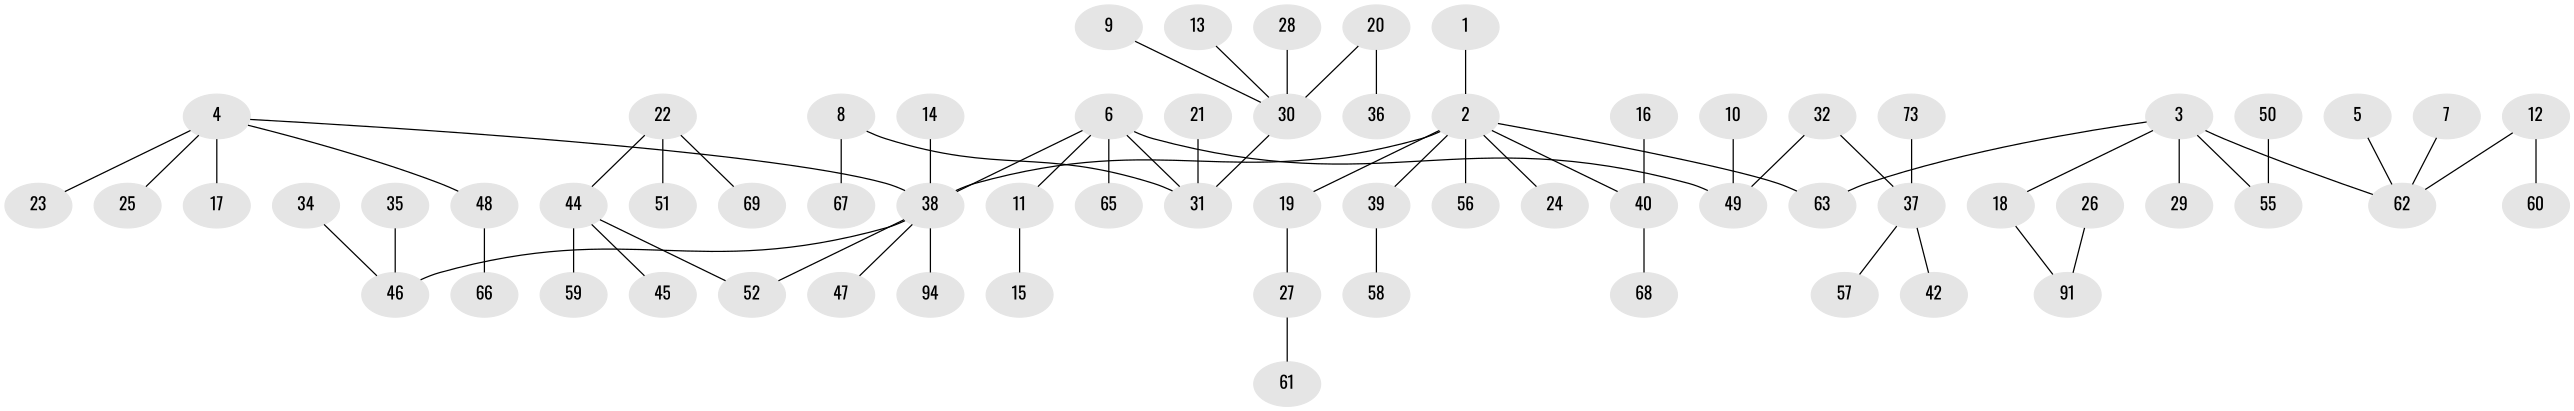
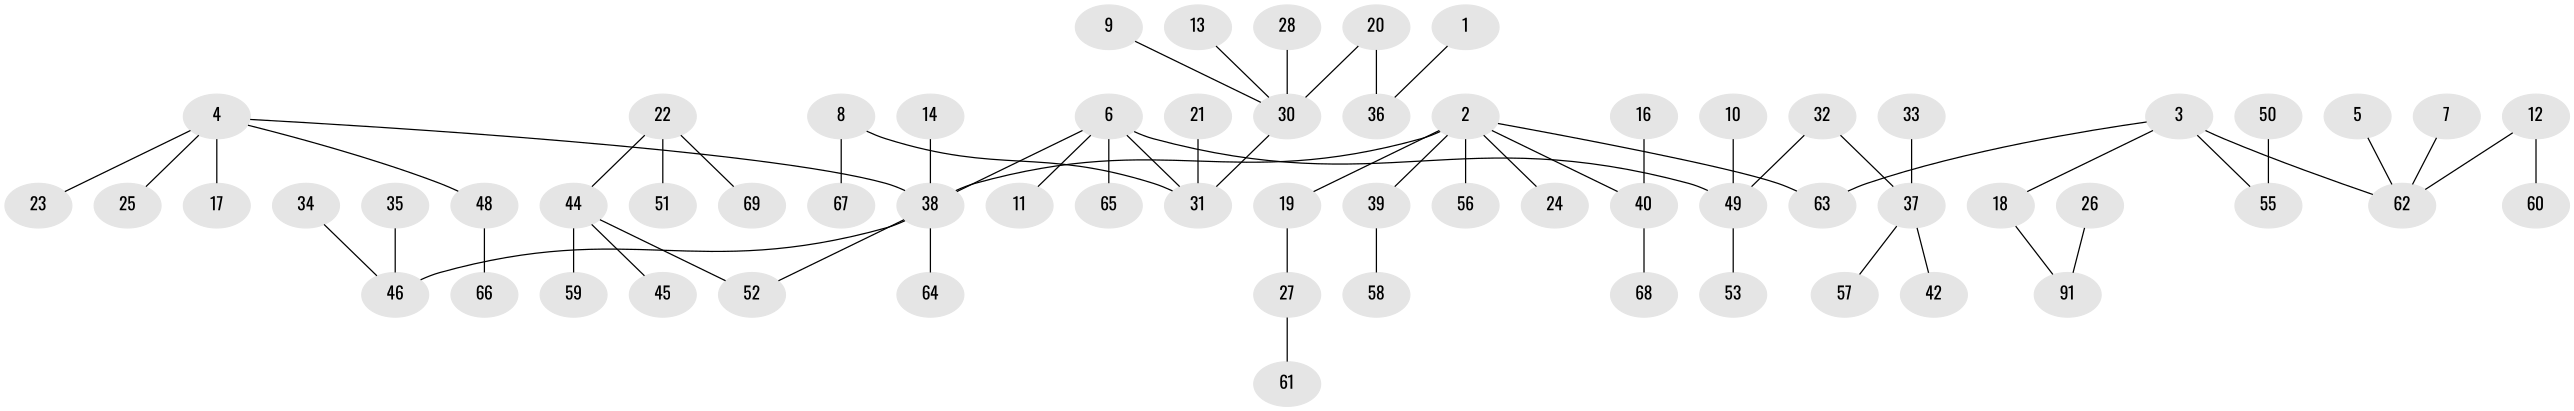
(1466, 72) -> (1421, 72)
(1912, 116) -> (1912, 116)
(2179, 206) -> none
(841, 295) -> none
(930, 295) -> (930, 295)
(1020, 295) -> none
none -> (1733, 295)
